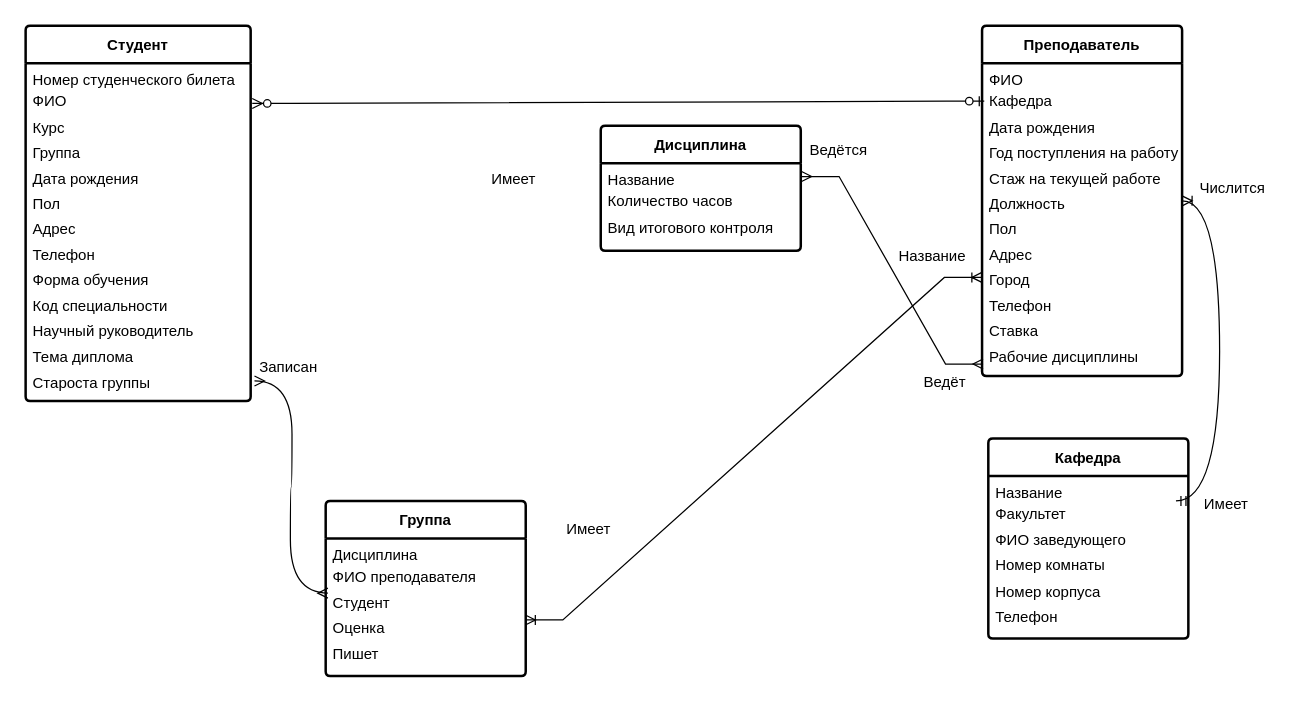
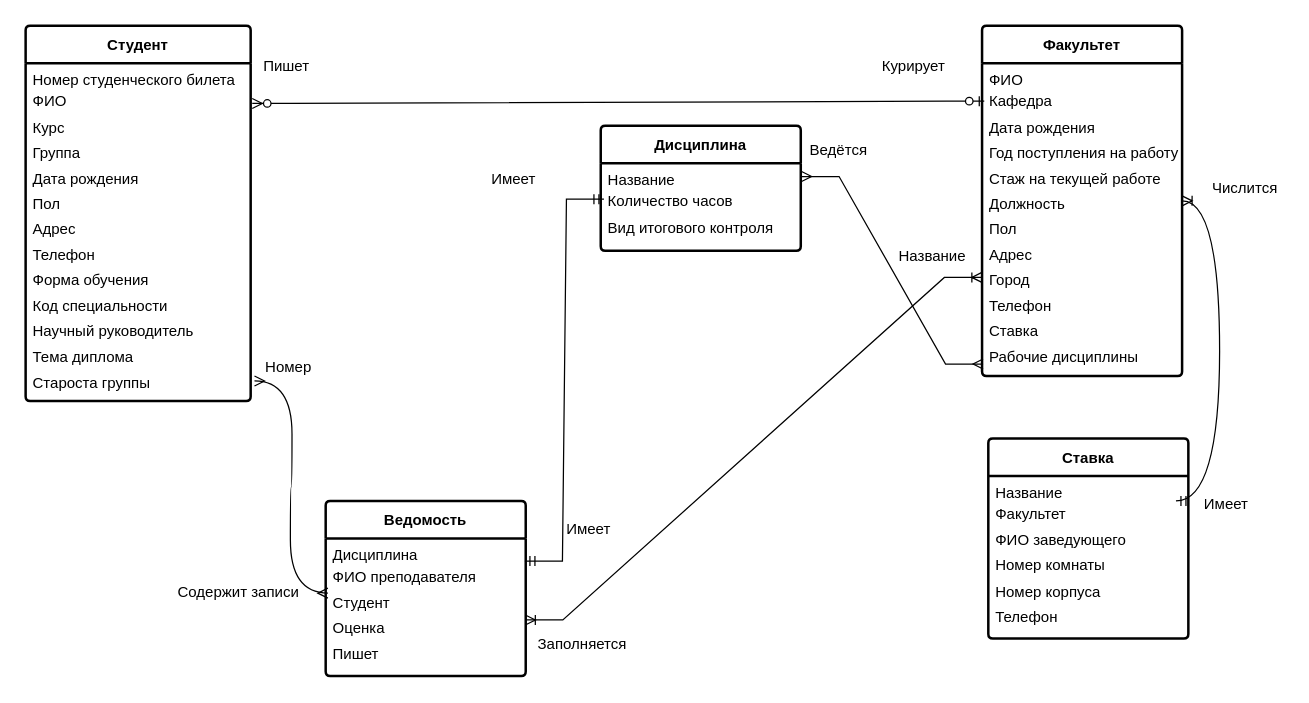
(1082, 44) -> (1082, 44)
none -> (288, 67)
none -> (913, 67)
(1232, 188) -> (1244, 188)
(289, 367) -> (289, 367)
none -> (564, 379)
(944, 382) -> none
(1088, 457) -> (1088, 457)
(426, 519) -> (426, 519)
none -> (238, 592)
none -> (582, 644)
